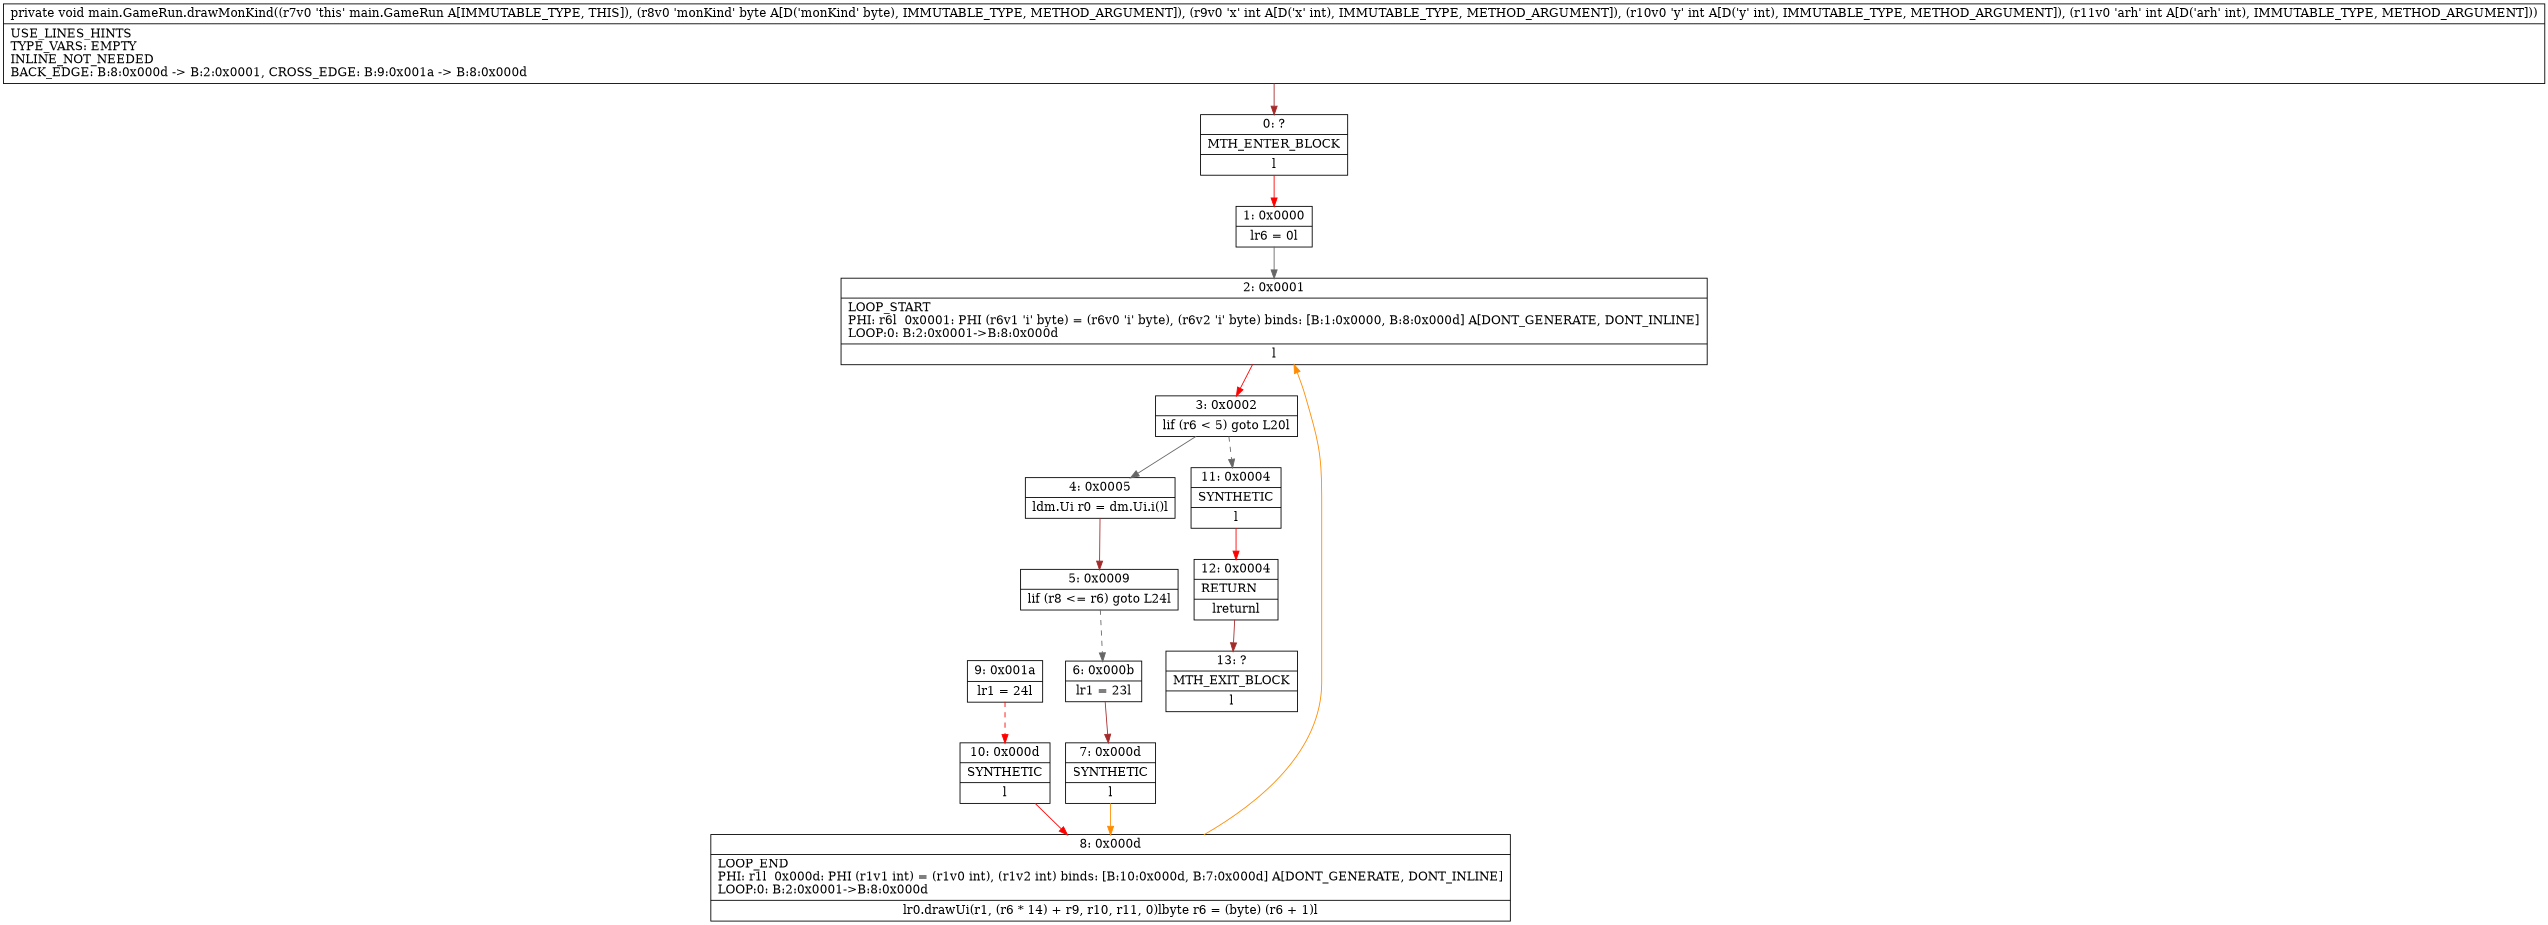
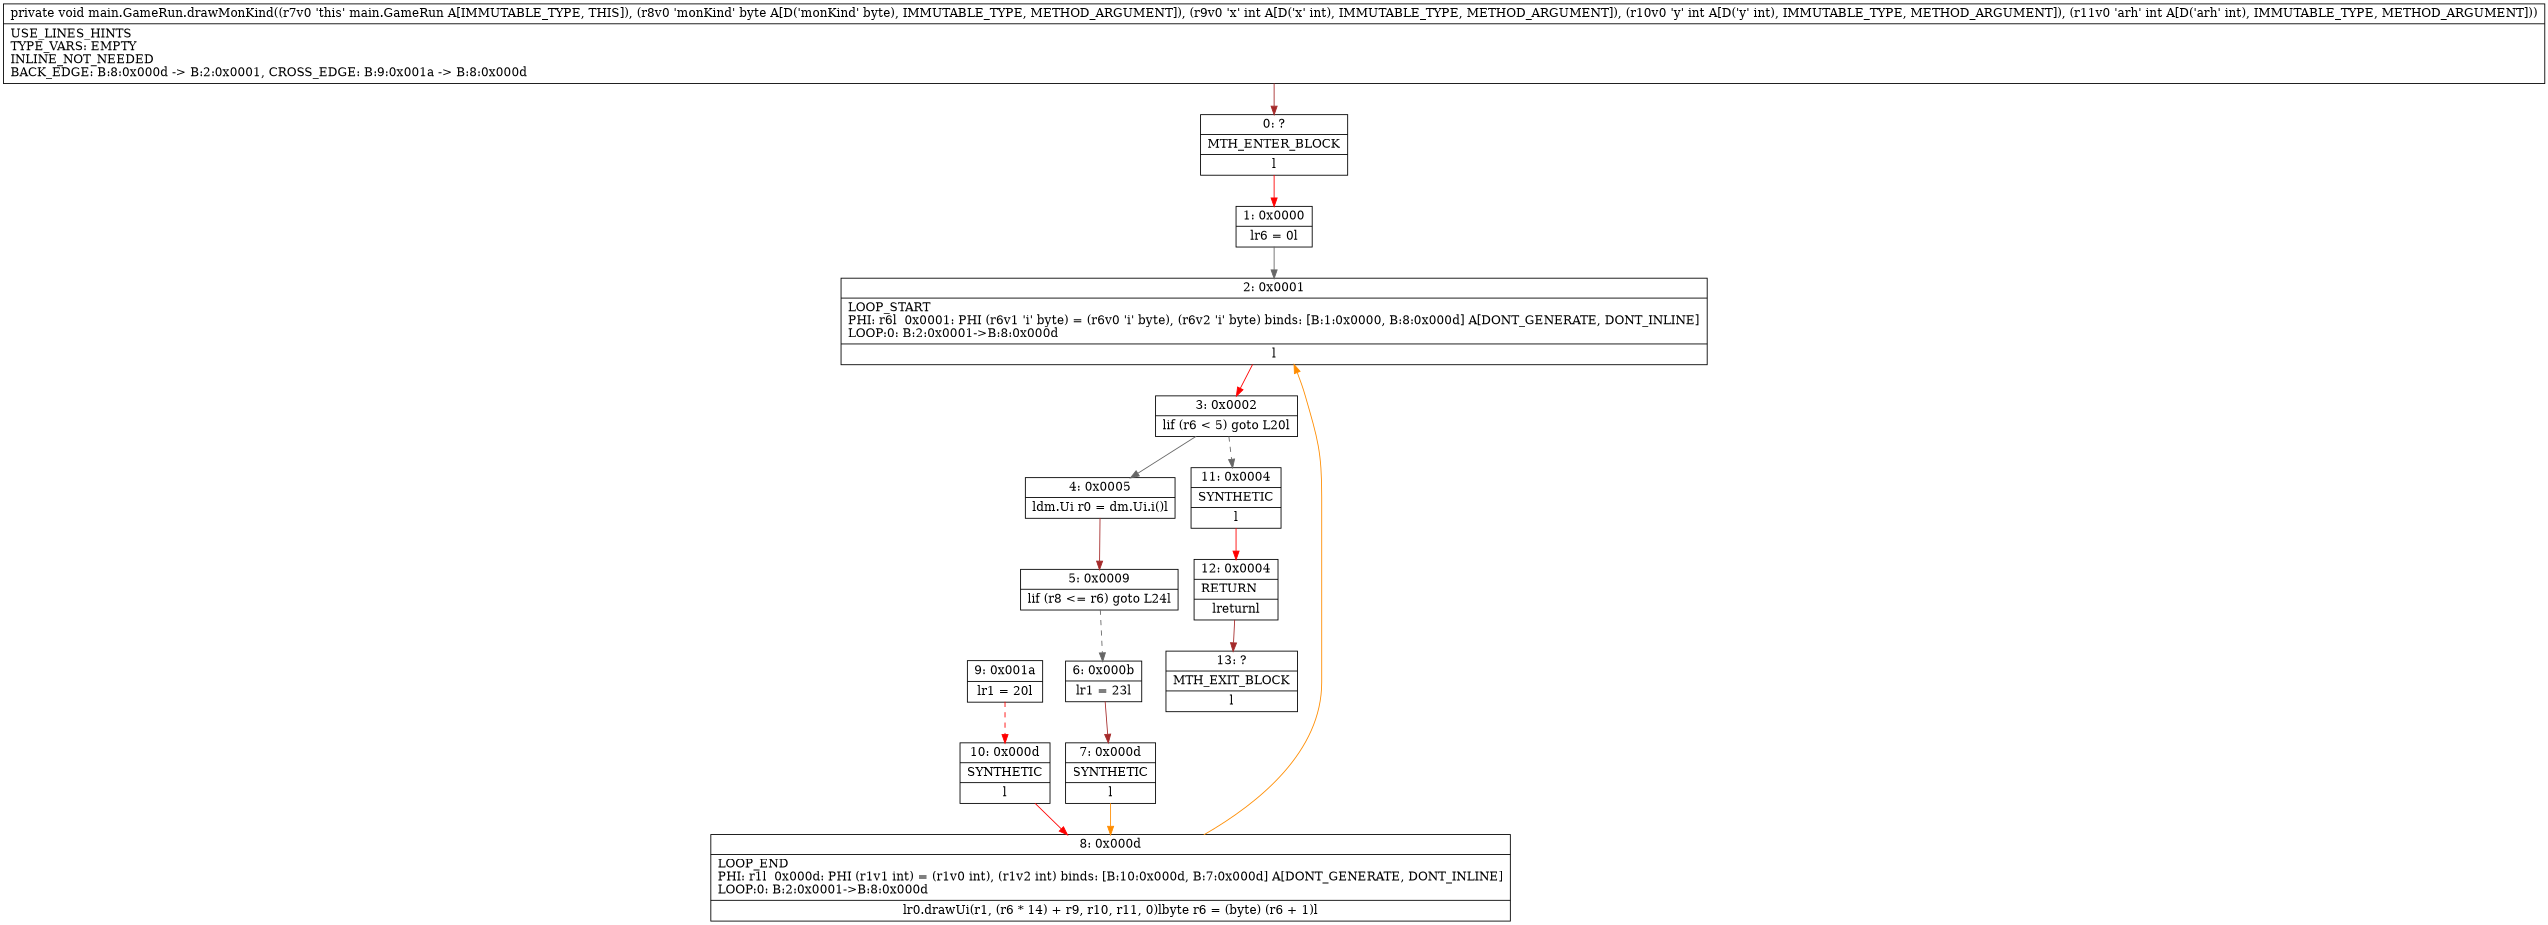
(1005, 691) -> (1005, 691)
